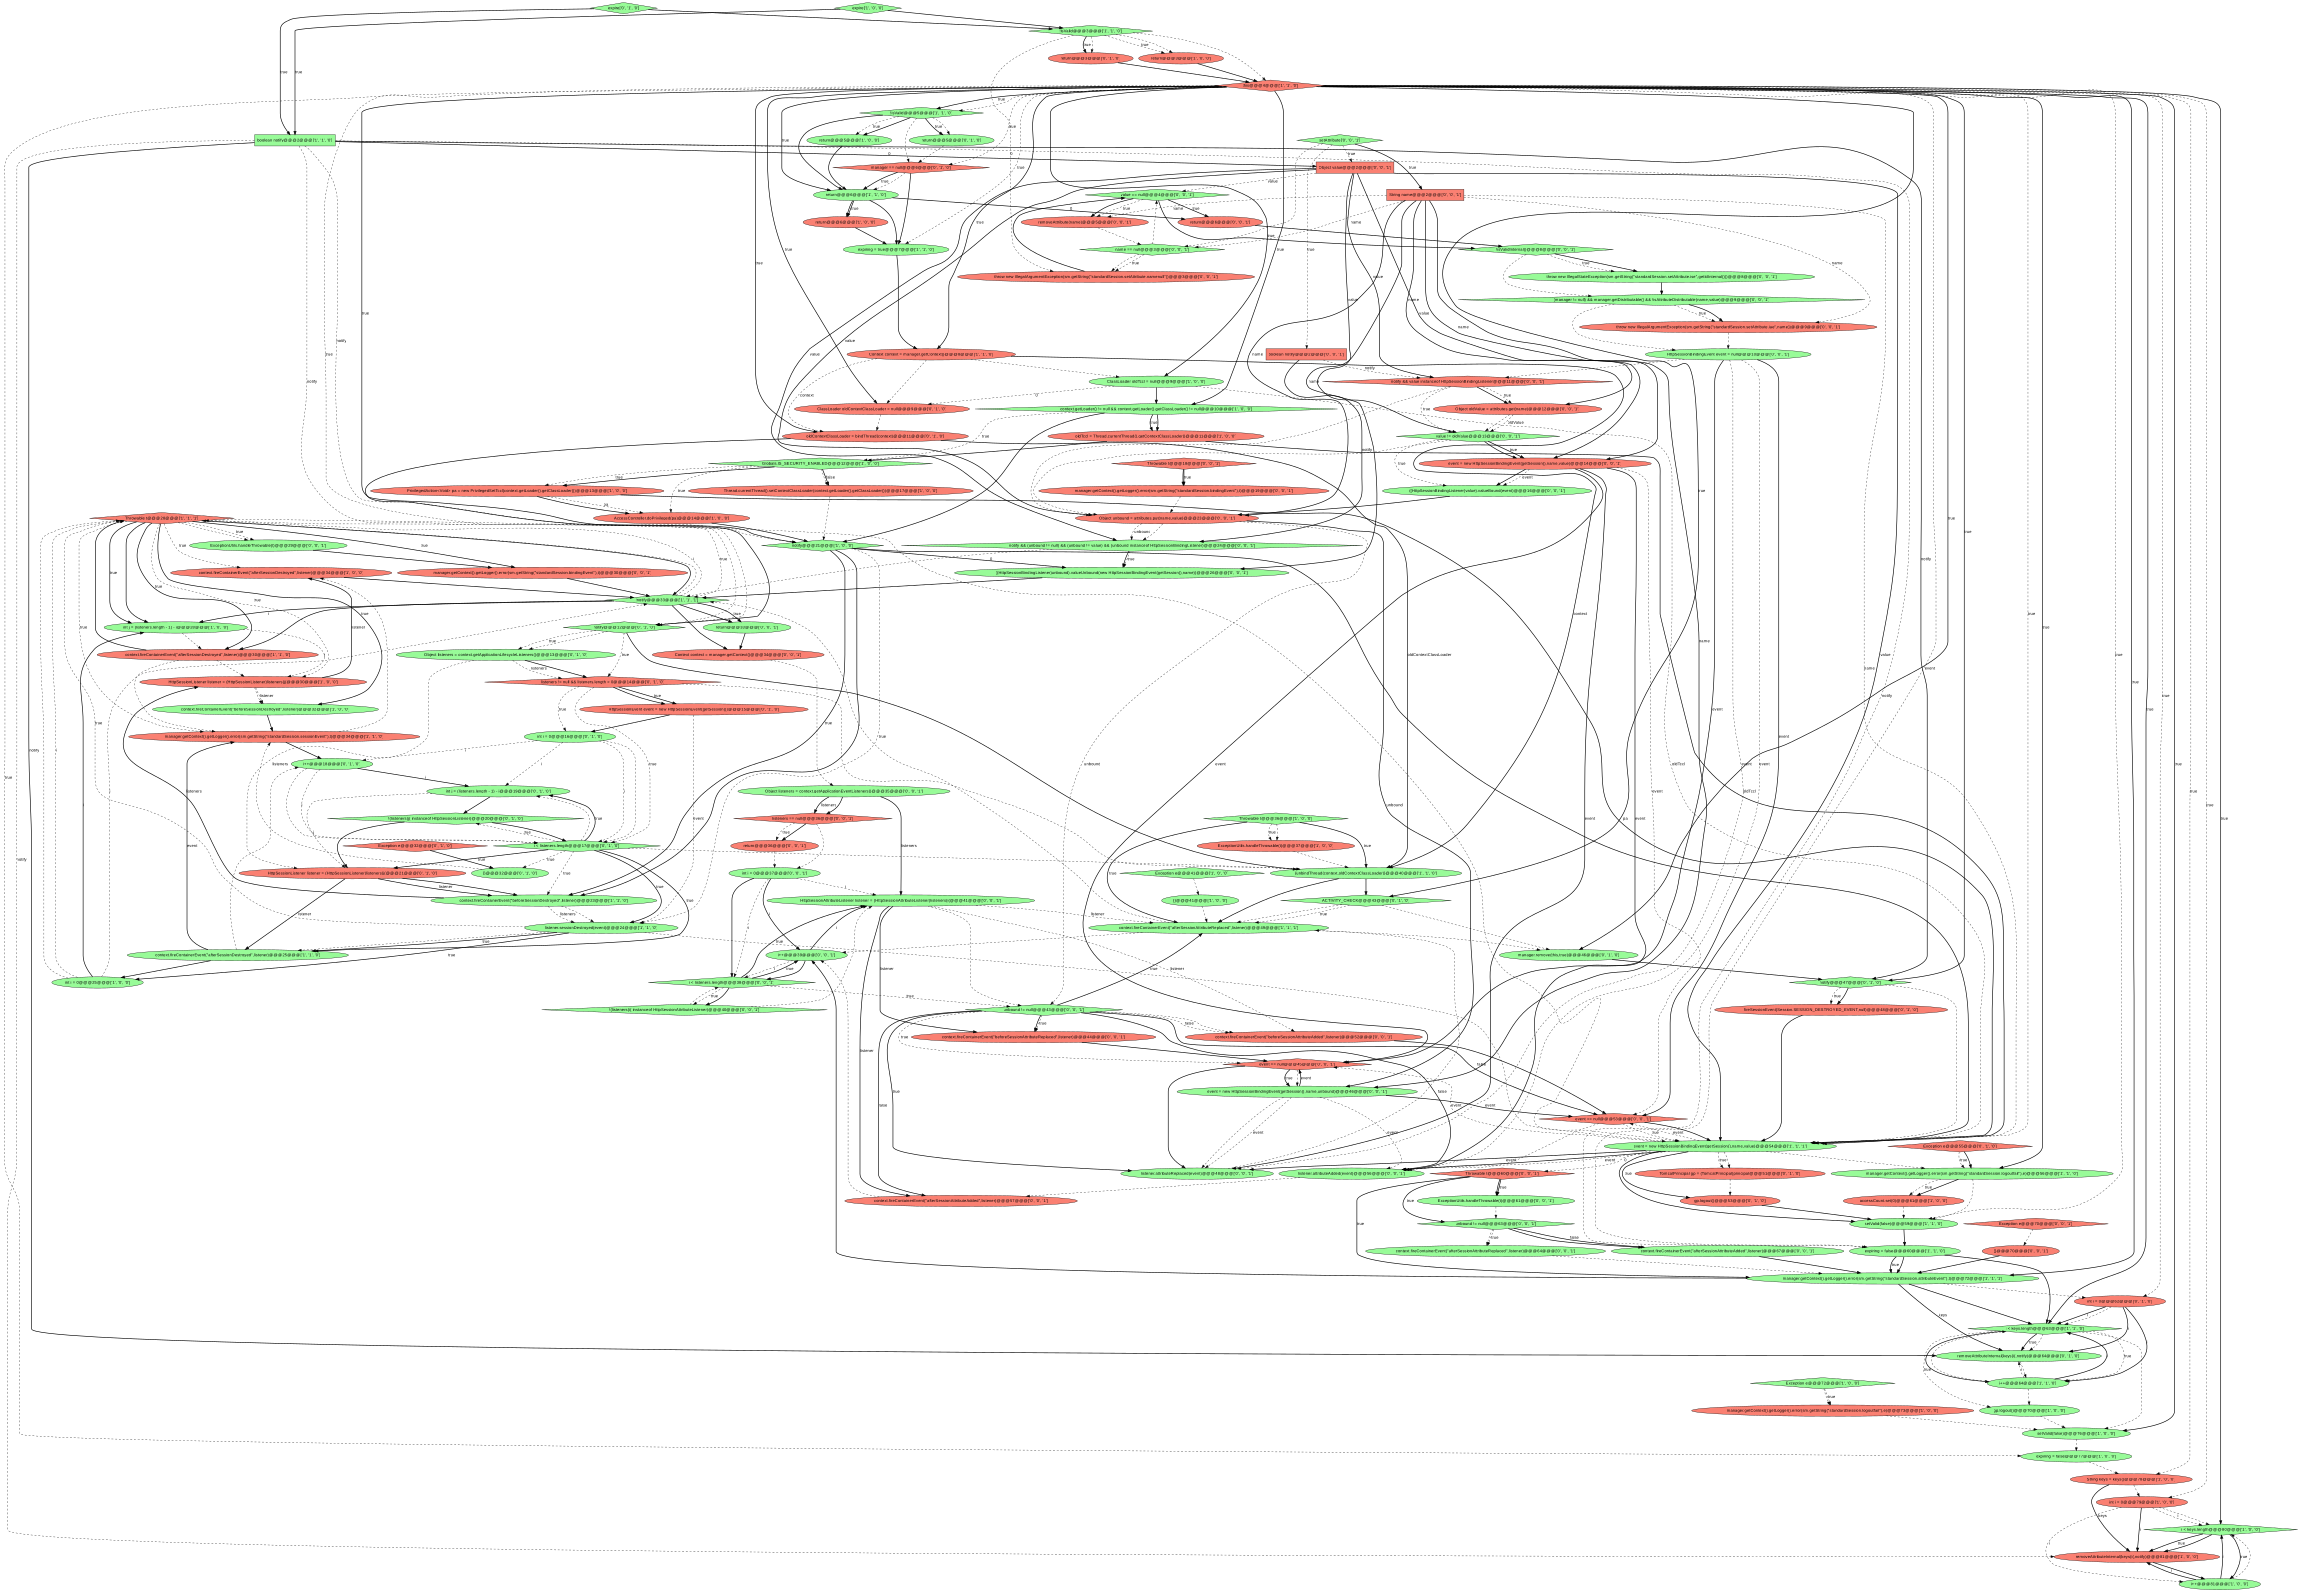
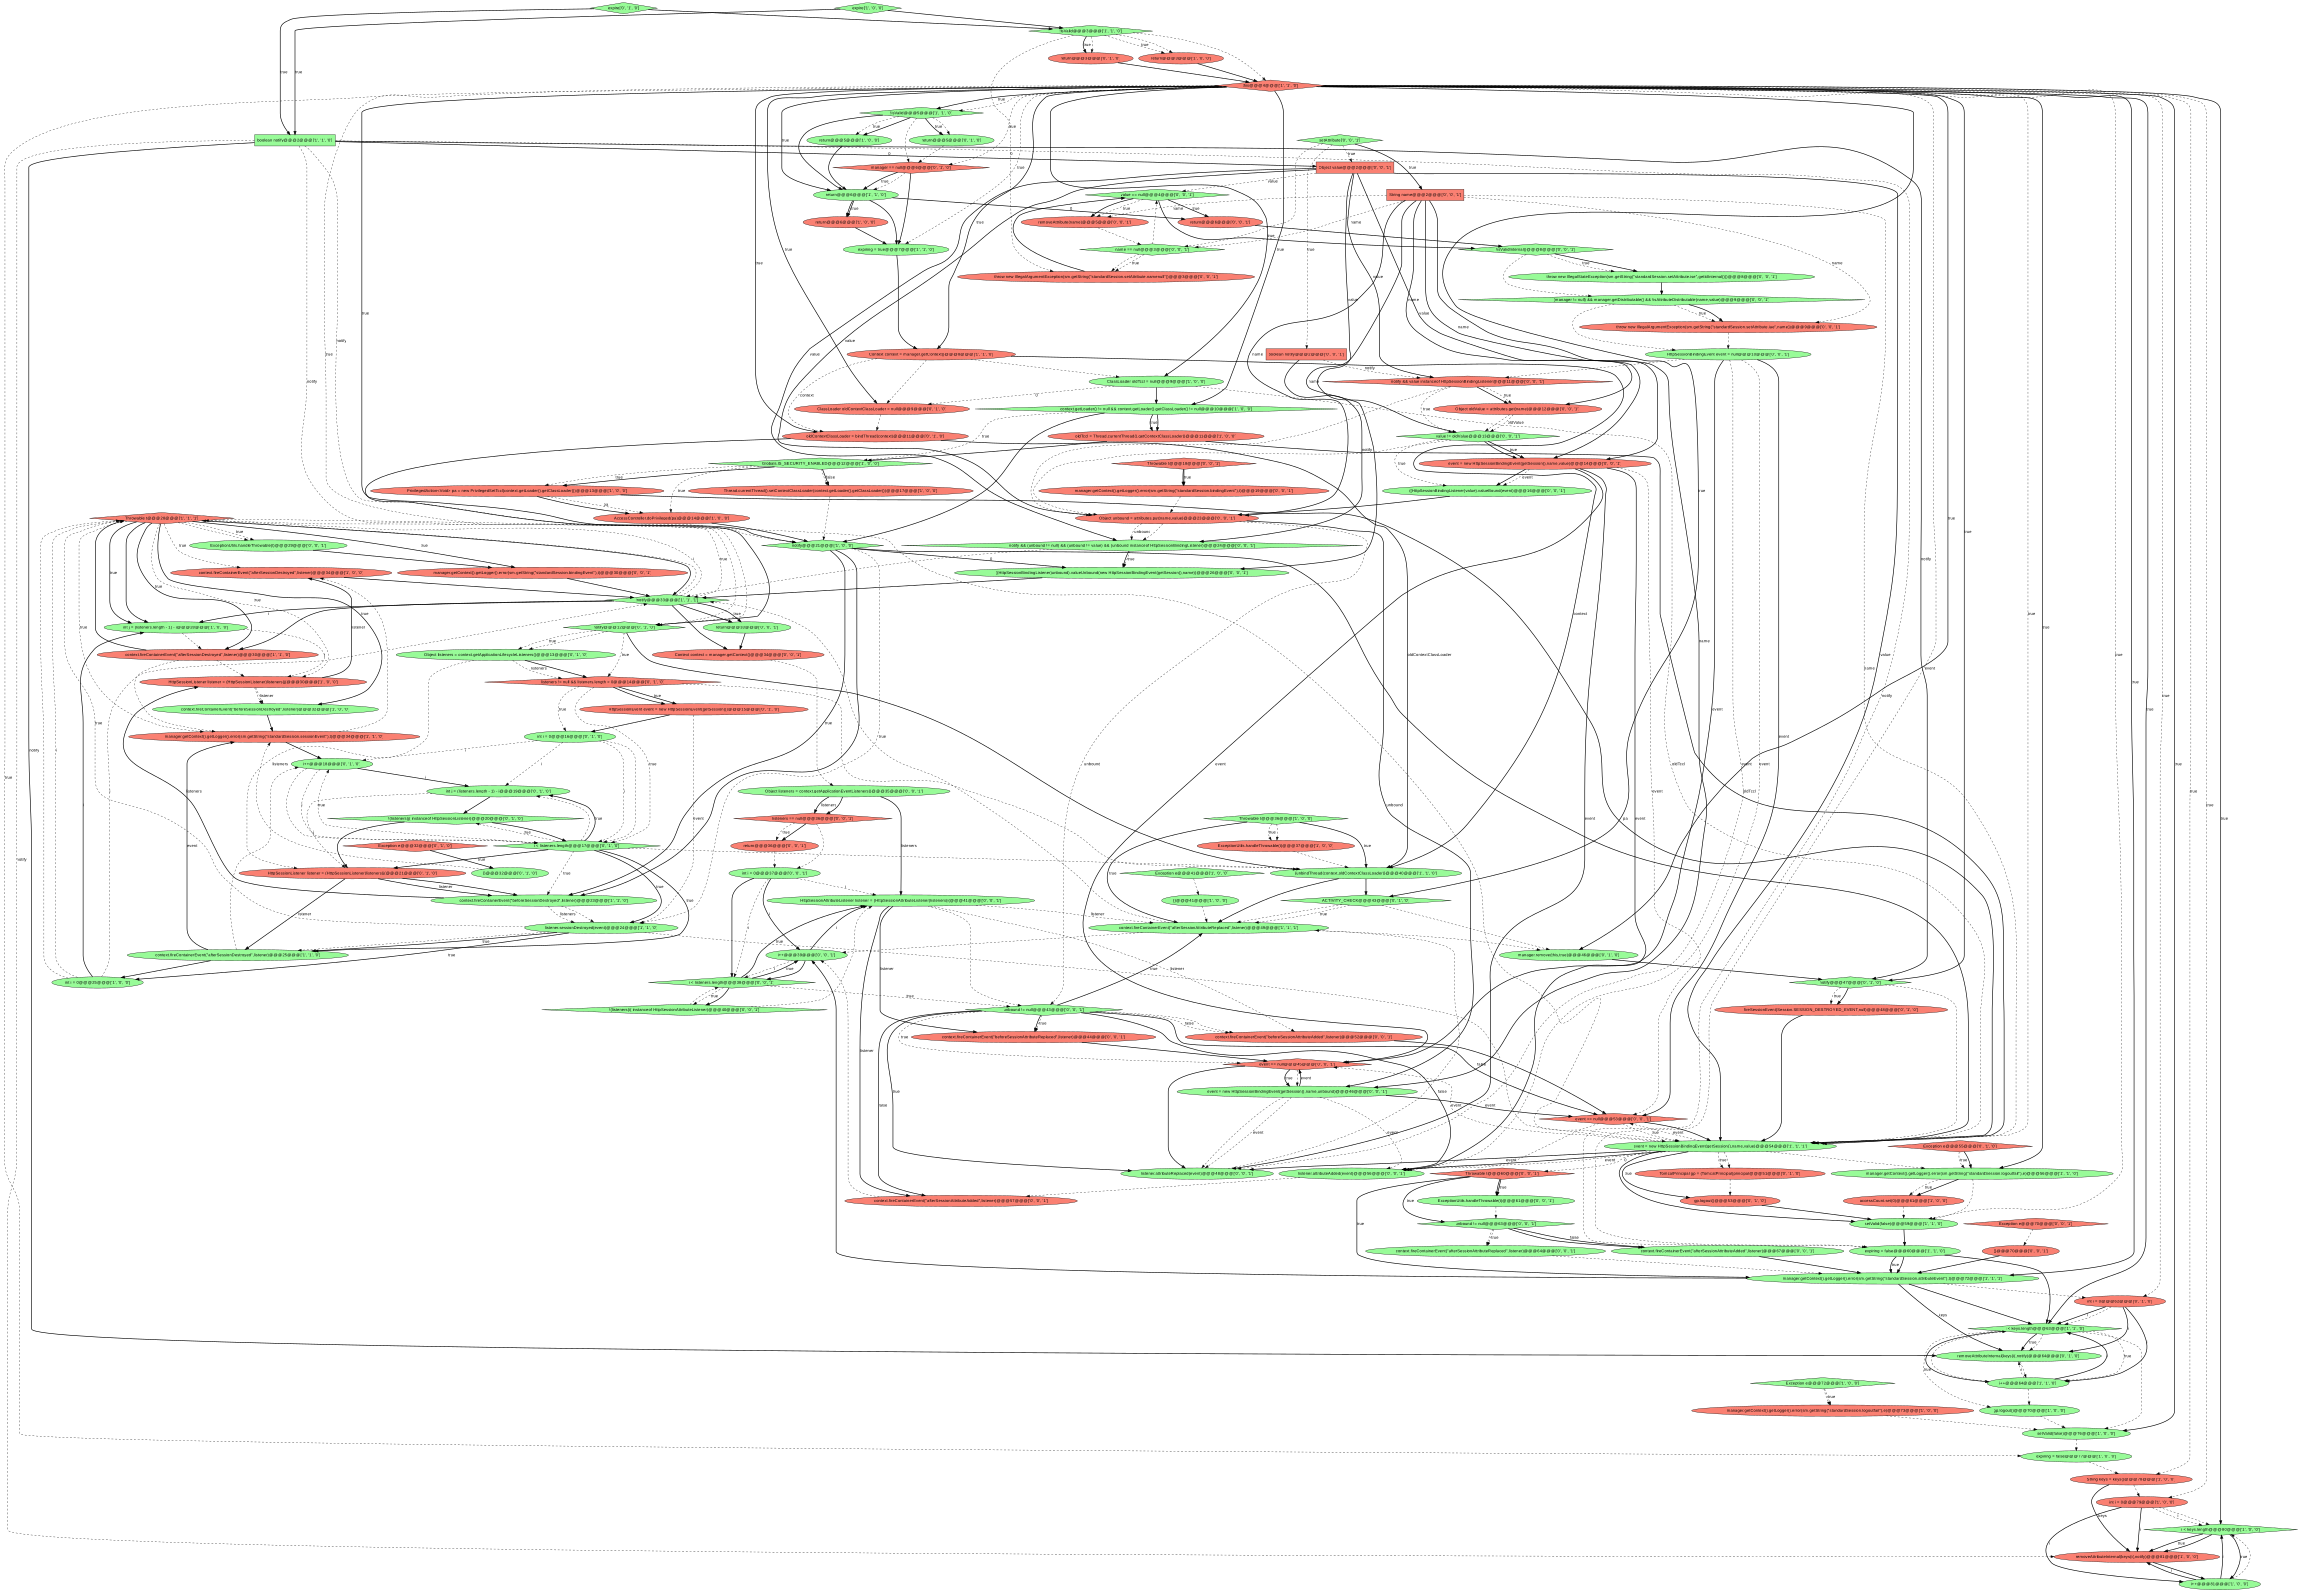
(546, 859) -> (403, 833)
(2063, 1568) -> (2063, 1568)
